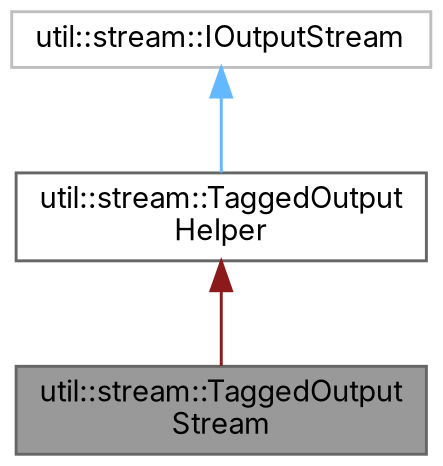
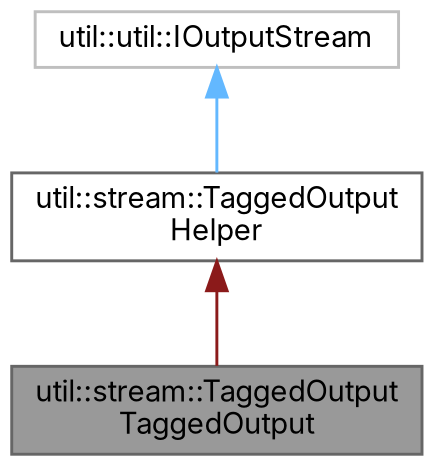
(221, 40) -> (217, 40)
(221, 410) -> (217, 410)
